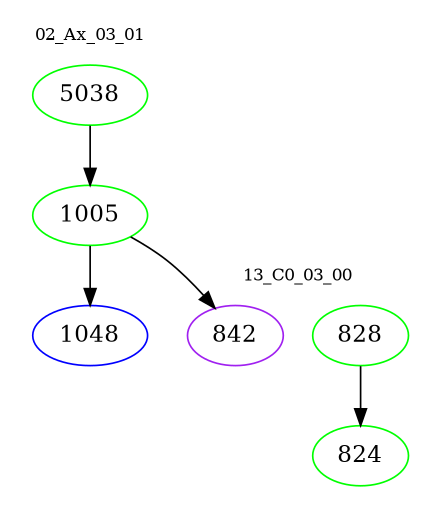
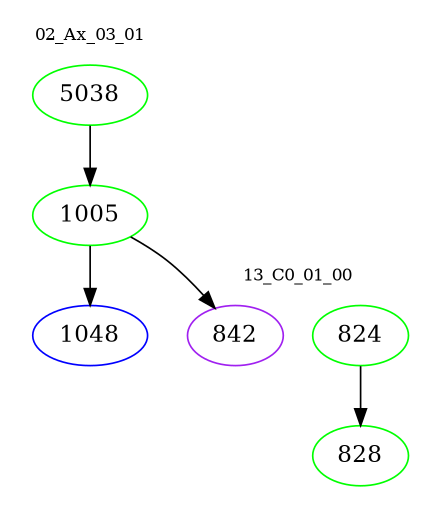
(298, 276) -> (298, 276)
(361, 387) -> (361, 387)
